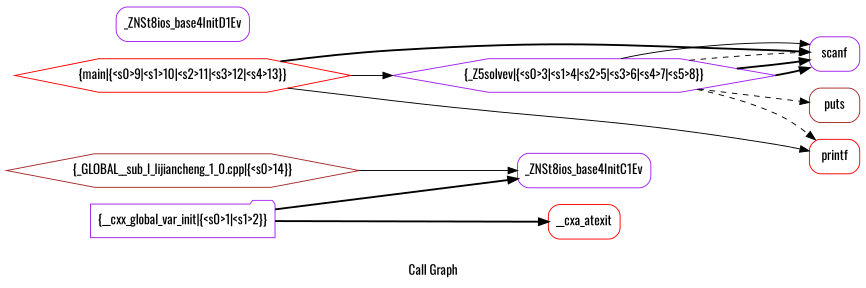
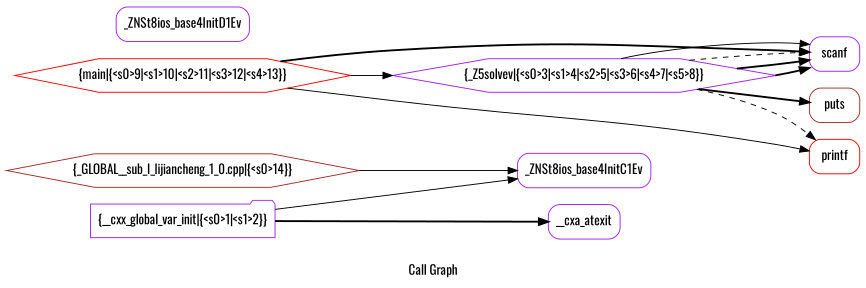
(749, 95) -> (749, 95)
(392, 195) -> (392, 195)
(584, 222) -> (584, 222)
